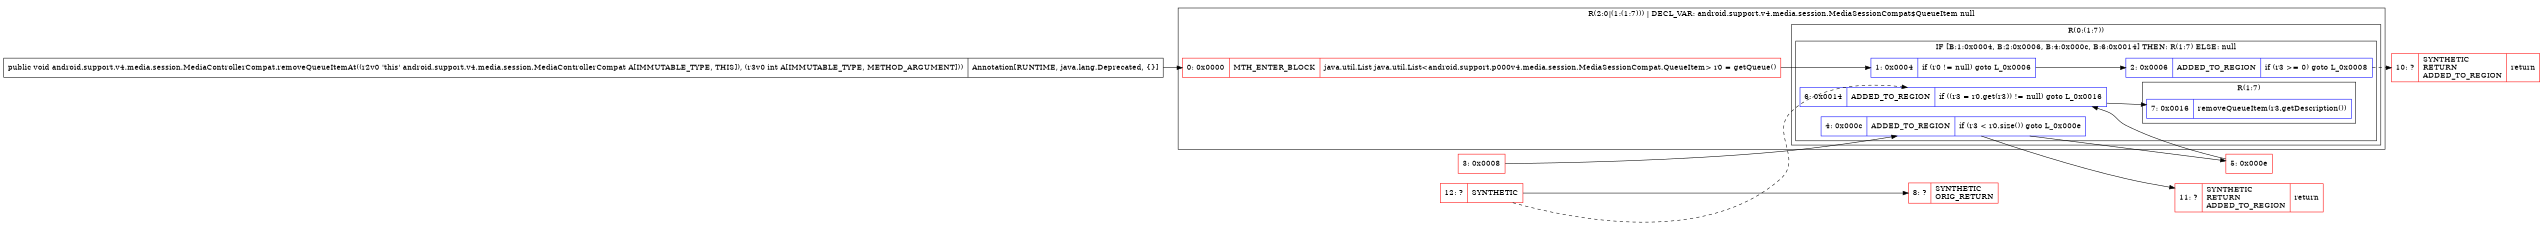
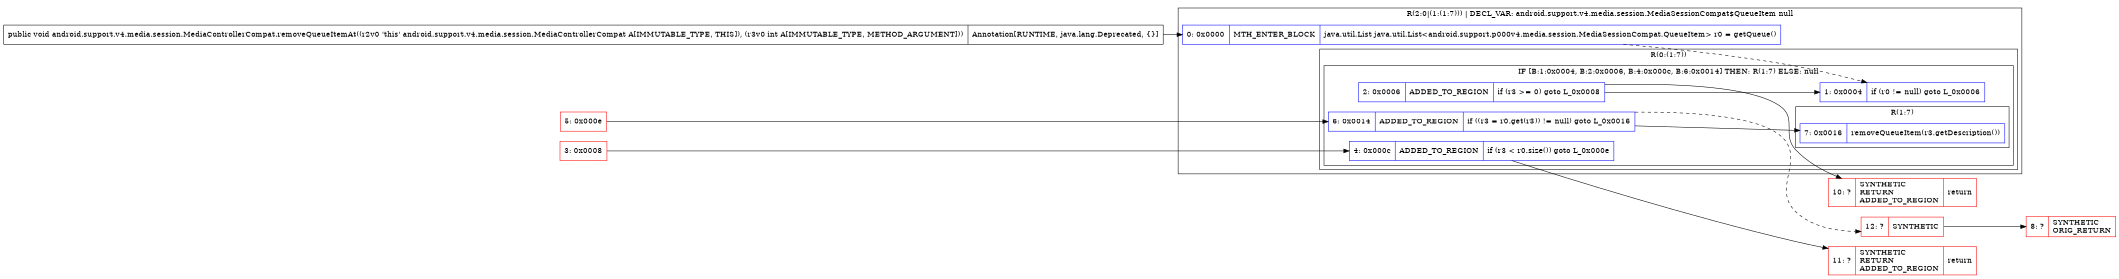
(1482, 68) -> (1482, 35)
(1823, 68) -> (1743, 58)
(2078, 68) -> (1710, 92)
(2379, 68) -> (1756, 96)
(2163, 153) -> none
(1742, 203) -> (1779, 135)
